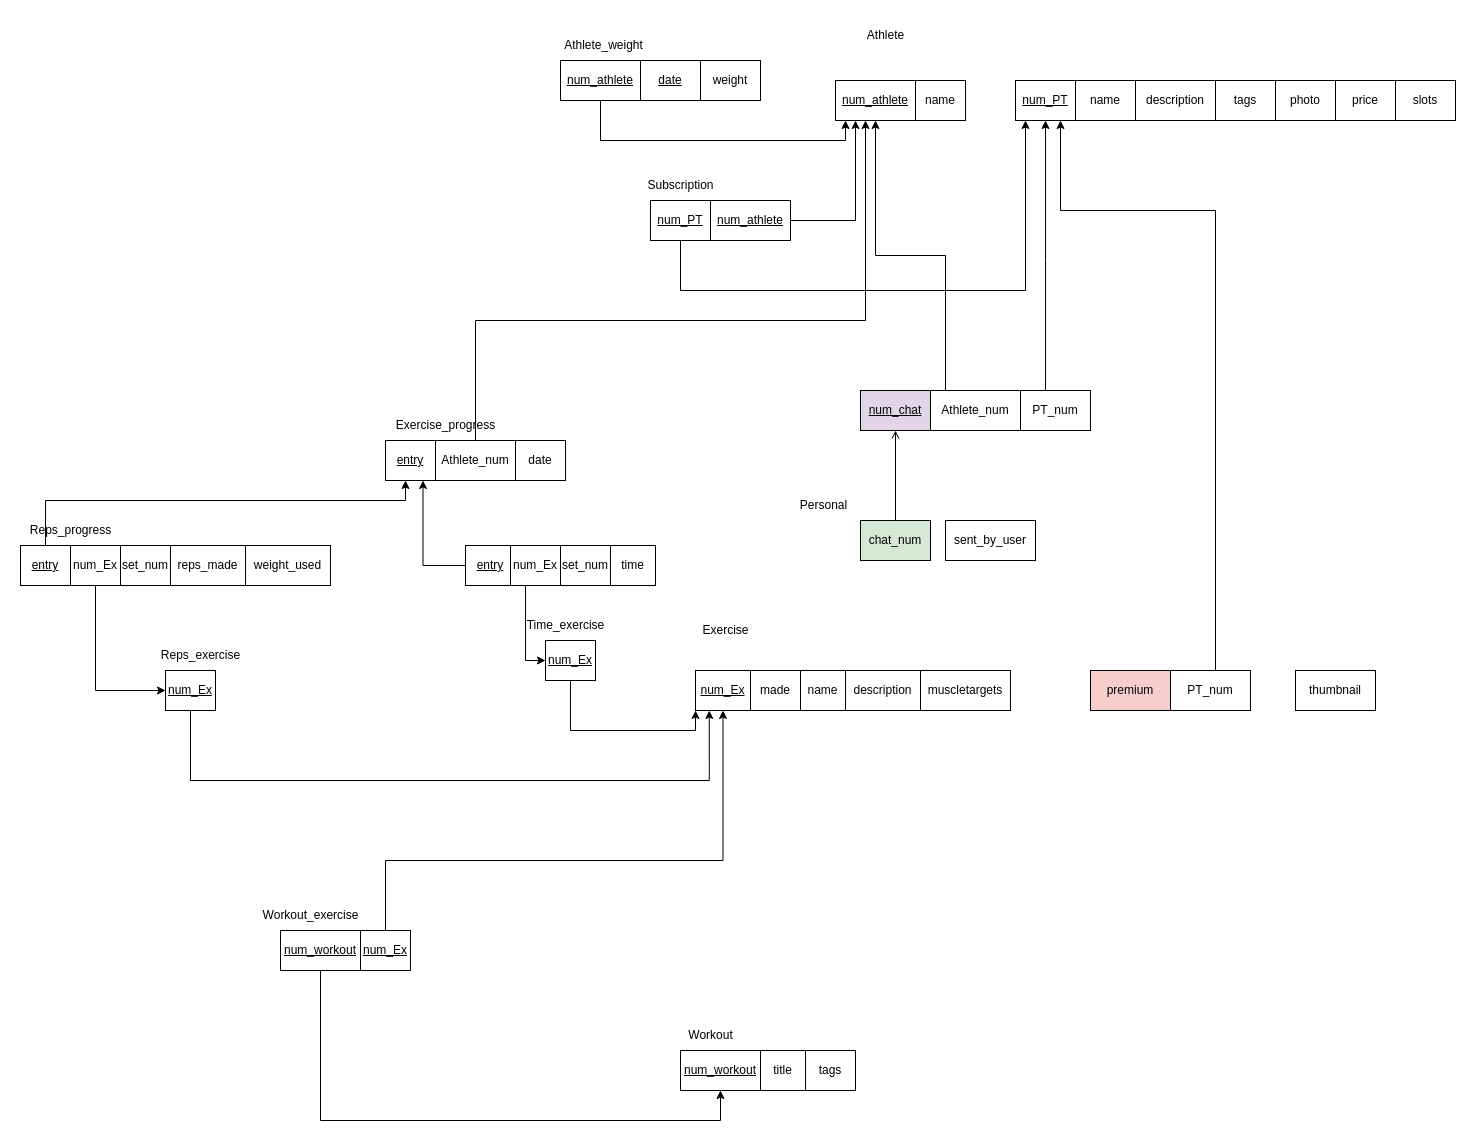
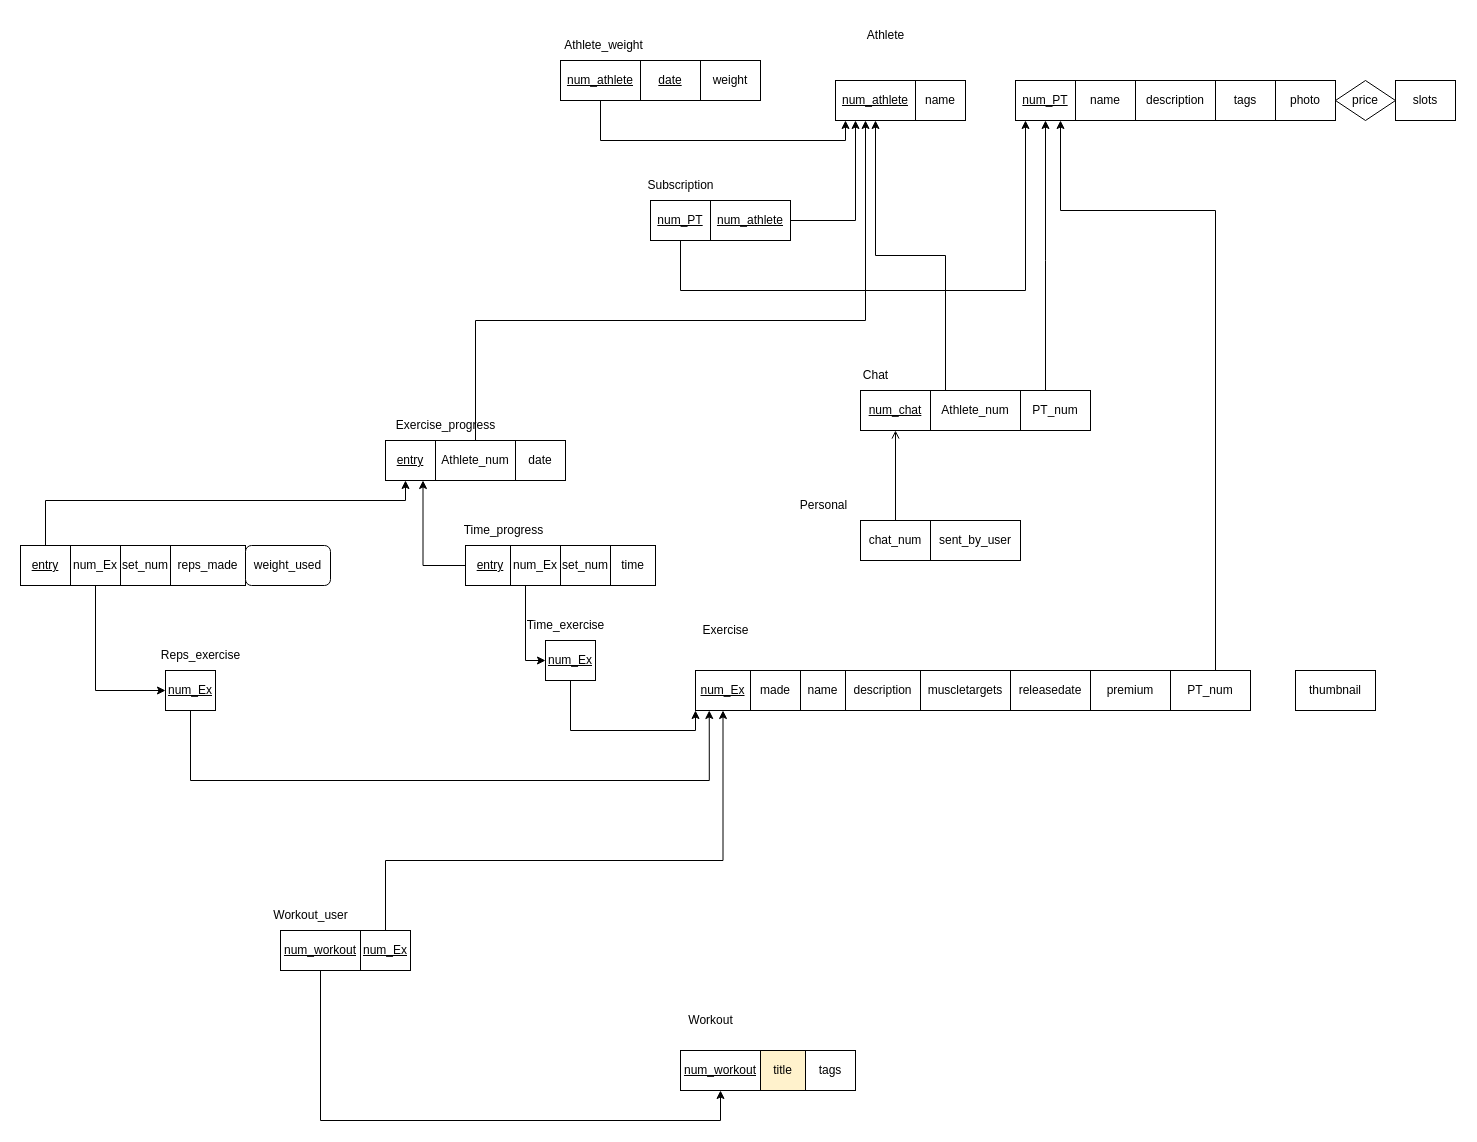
(1366, 101) -> (1366, 101)
none -> (876, 376)
(896, 411) -> (896, 411)
(71, 531) -> none
none -> (503, 531)
(896, 541) -> (896, 541)
(991, 541) -> (976, 541)
(288, 566) -> (288, 566)
none -> (1051, 691)
(1131, 691) -> (1131, 691)
(311, 916) -> (311, 916)
(711, 1036) -> (711, 1021)
(783, 1071) -> (783, 1071)
